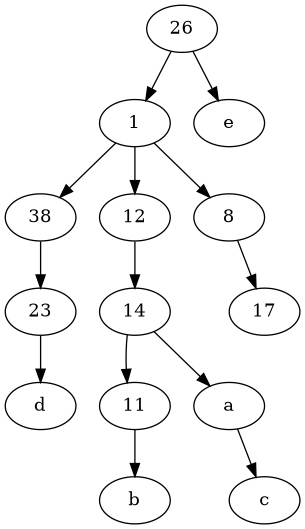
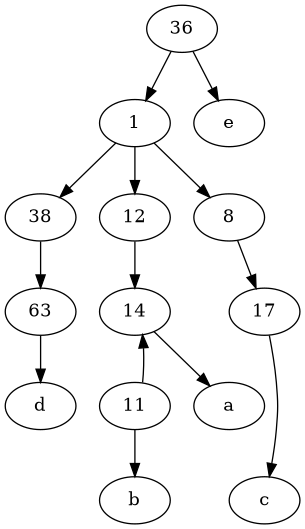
(182, 29) -> (182, 29)
(41, 312) -> (41, 312)
(126, 352) -> (144, 365)
(244, 447) -> (278, 399)
